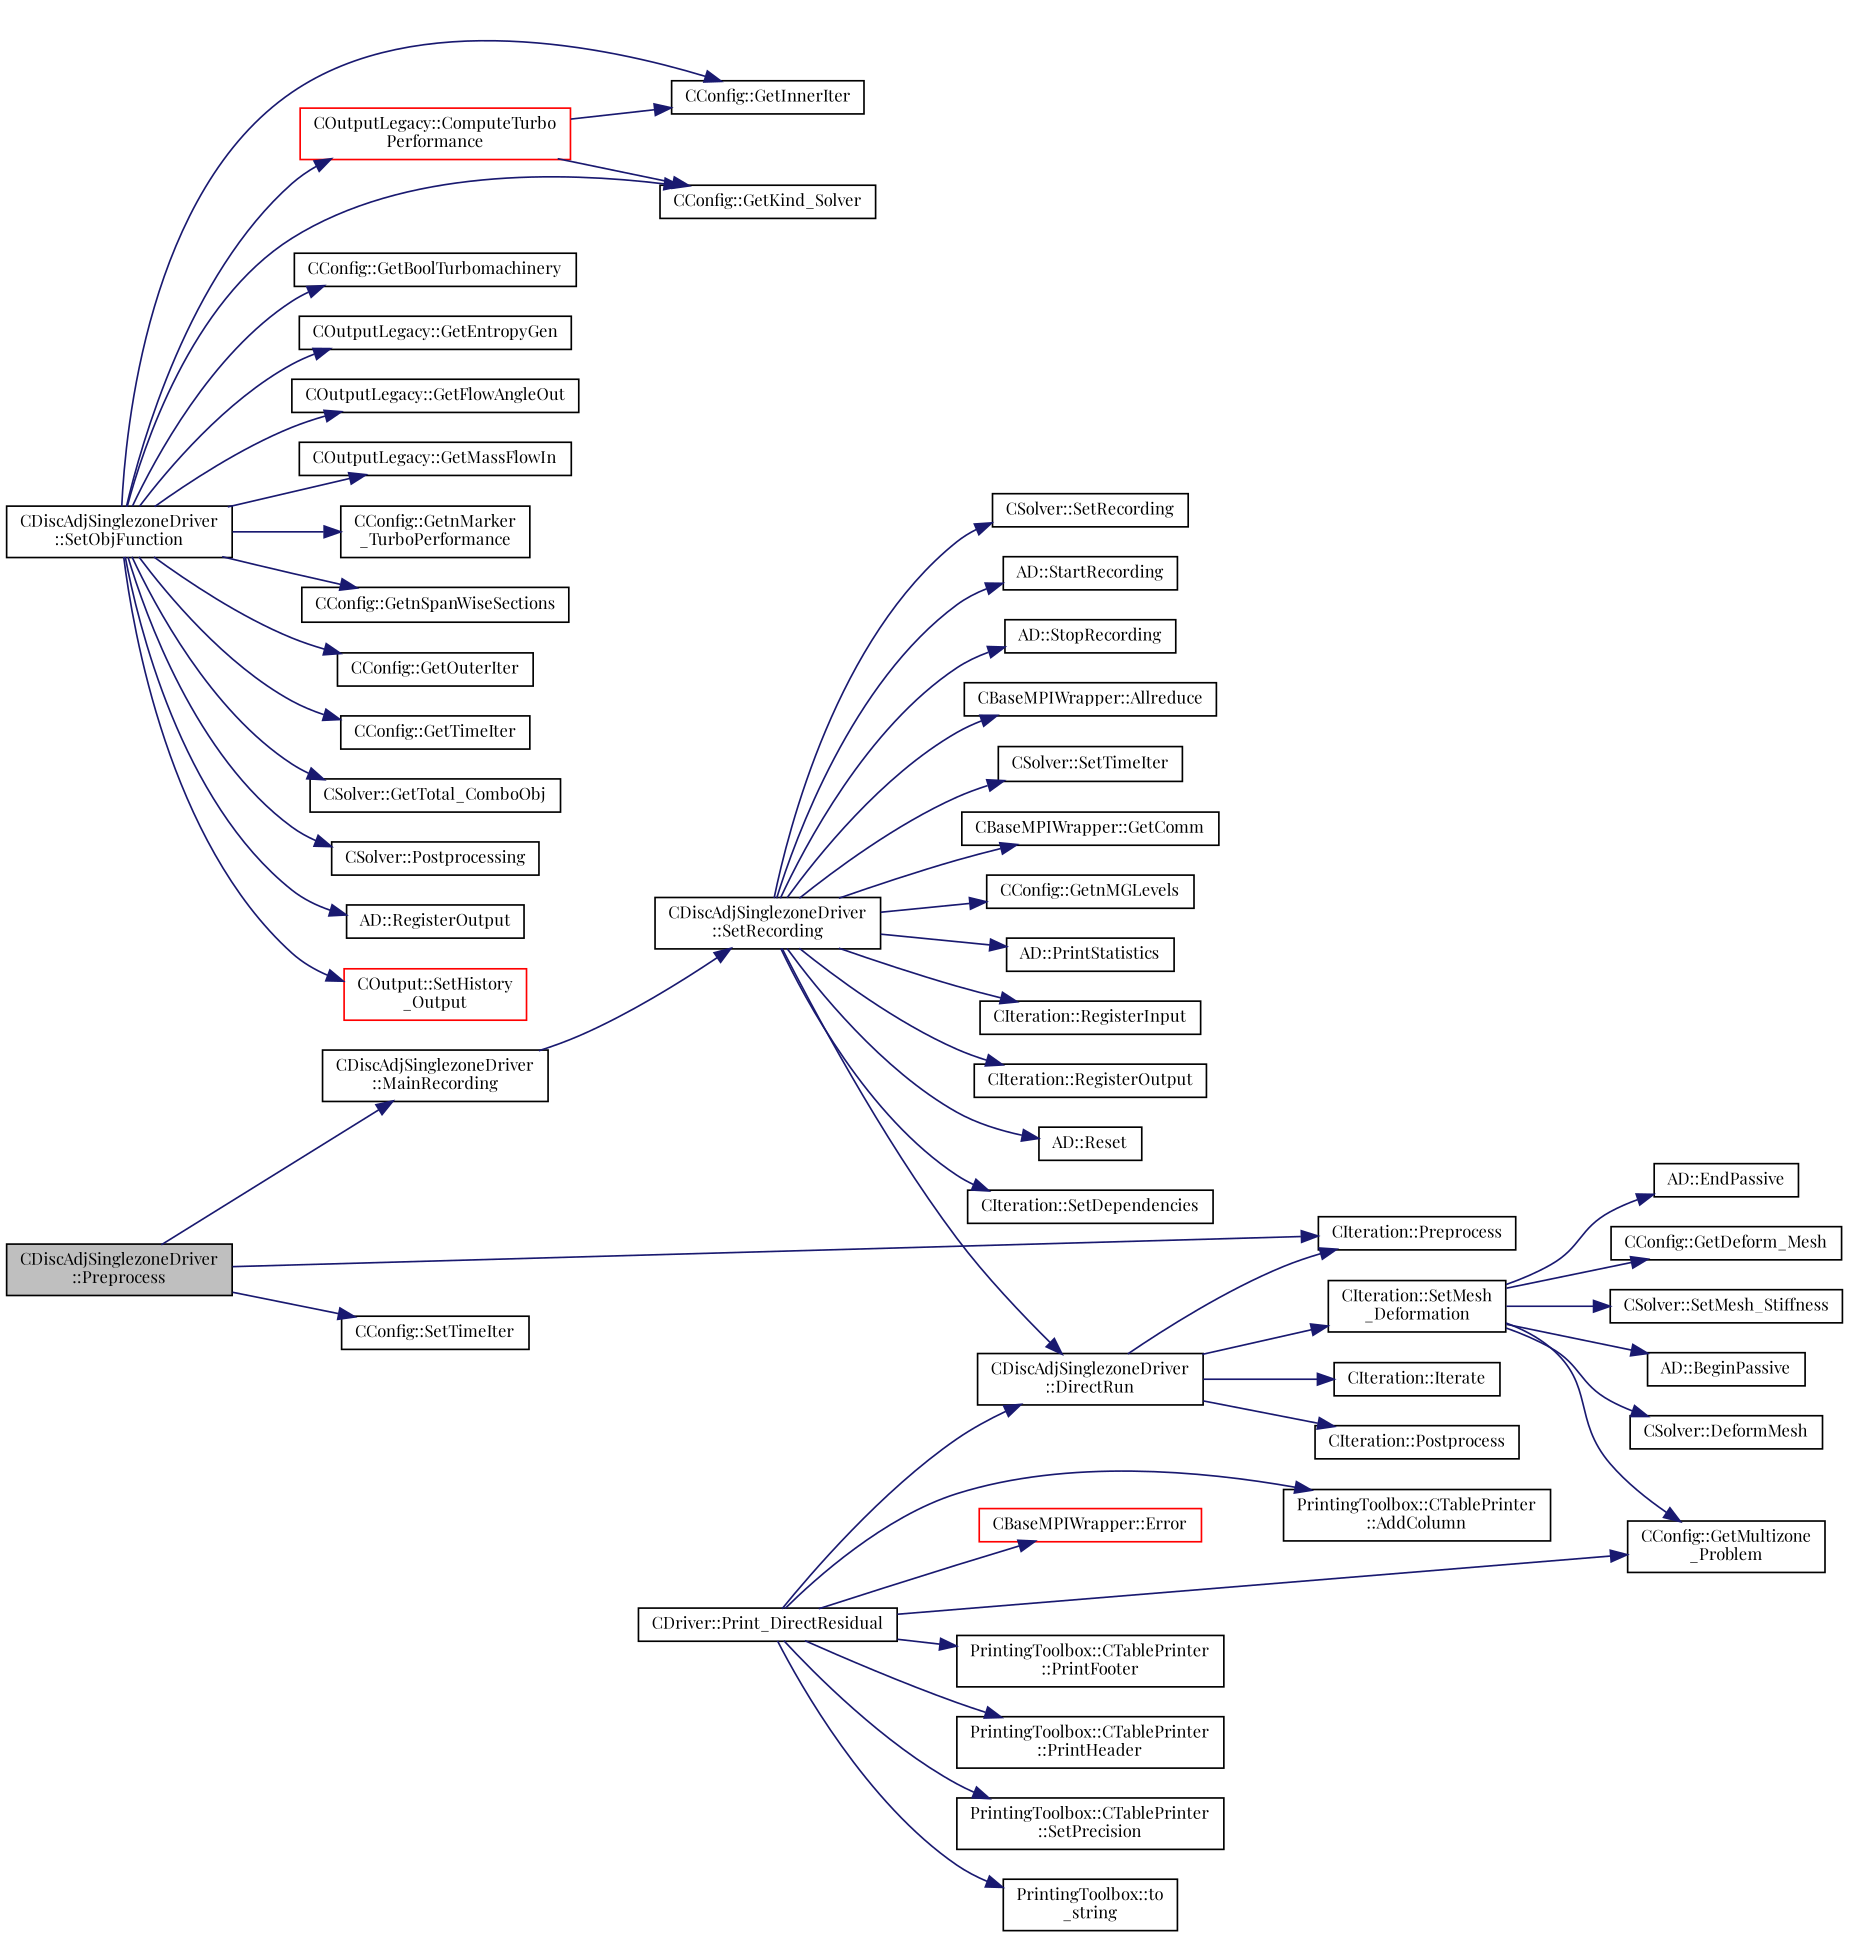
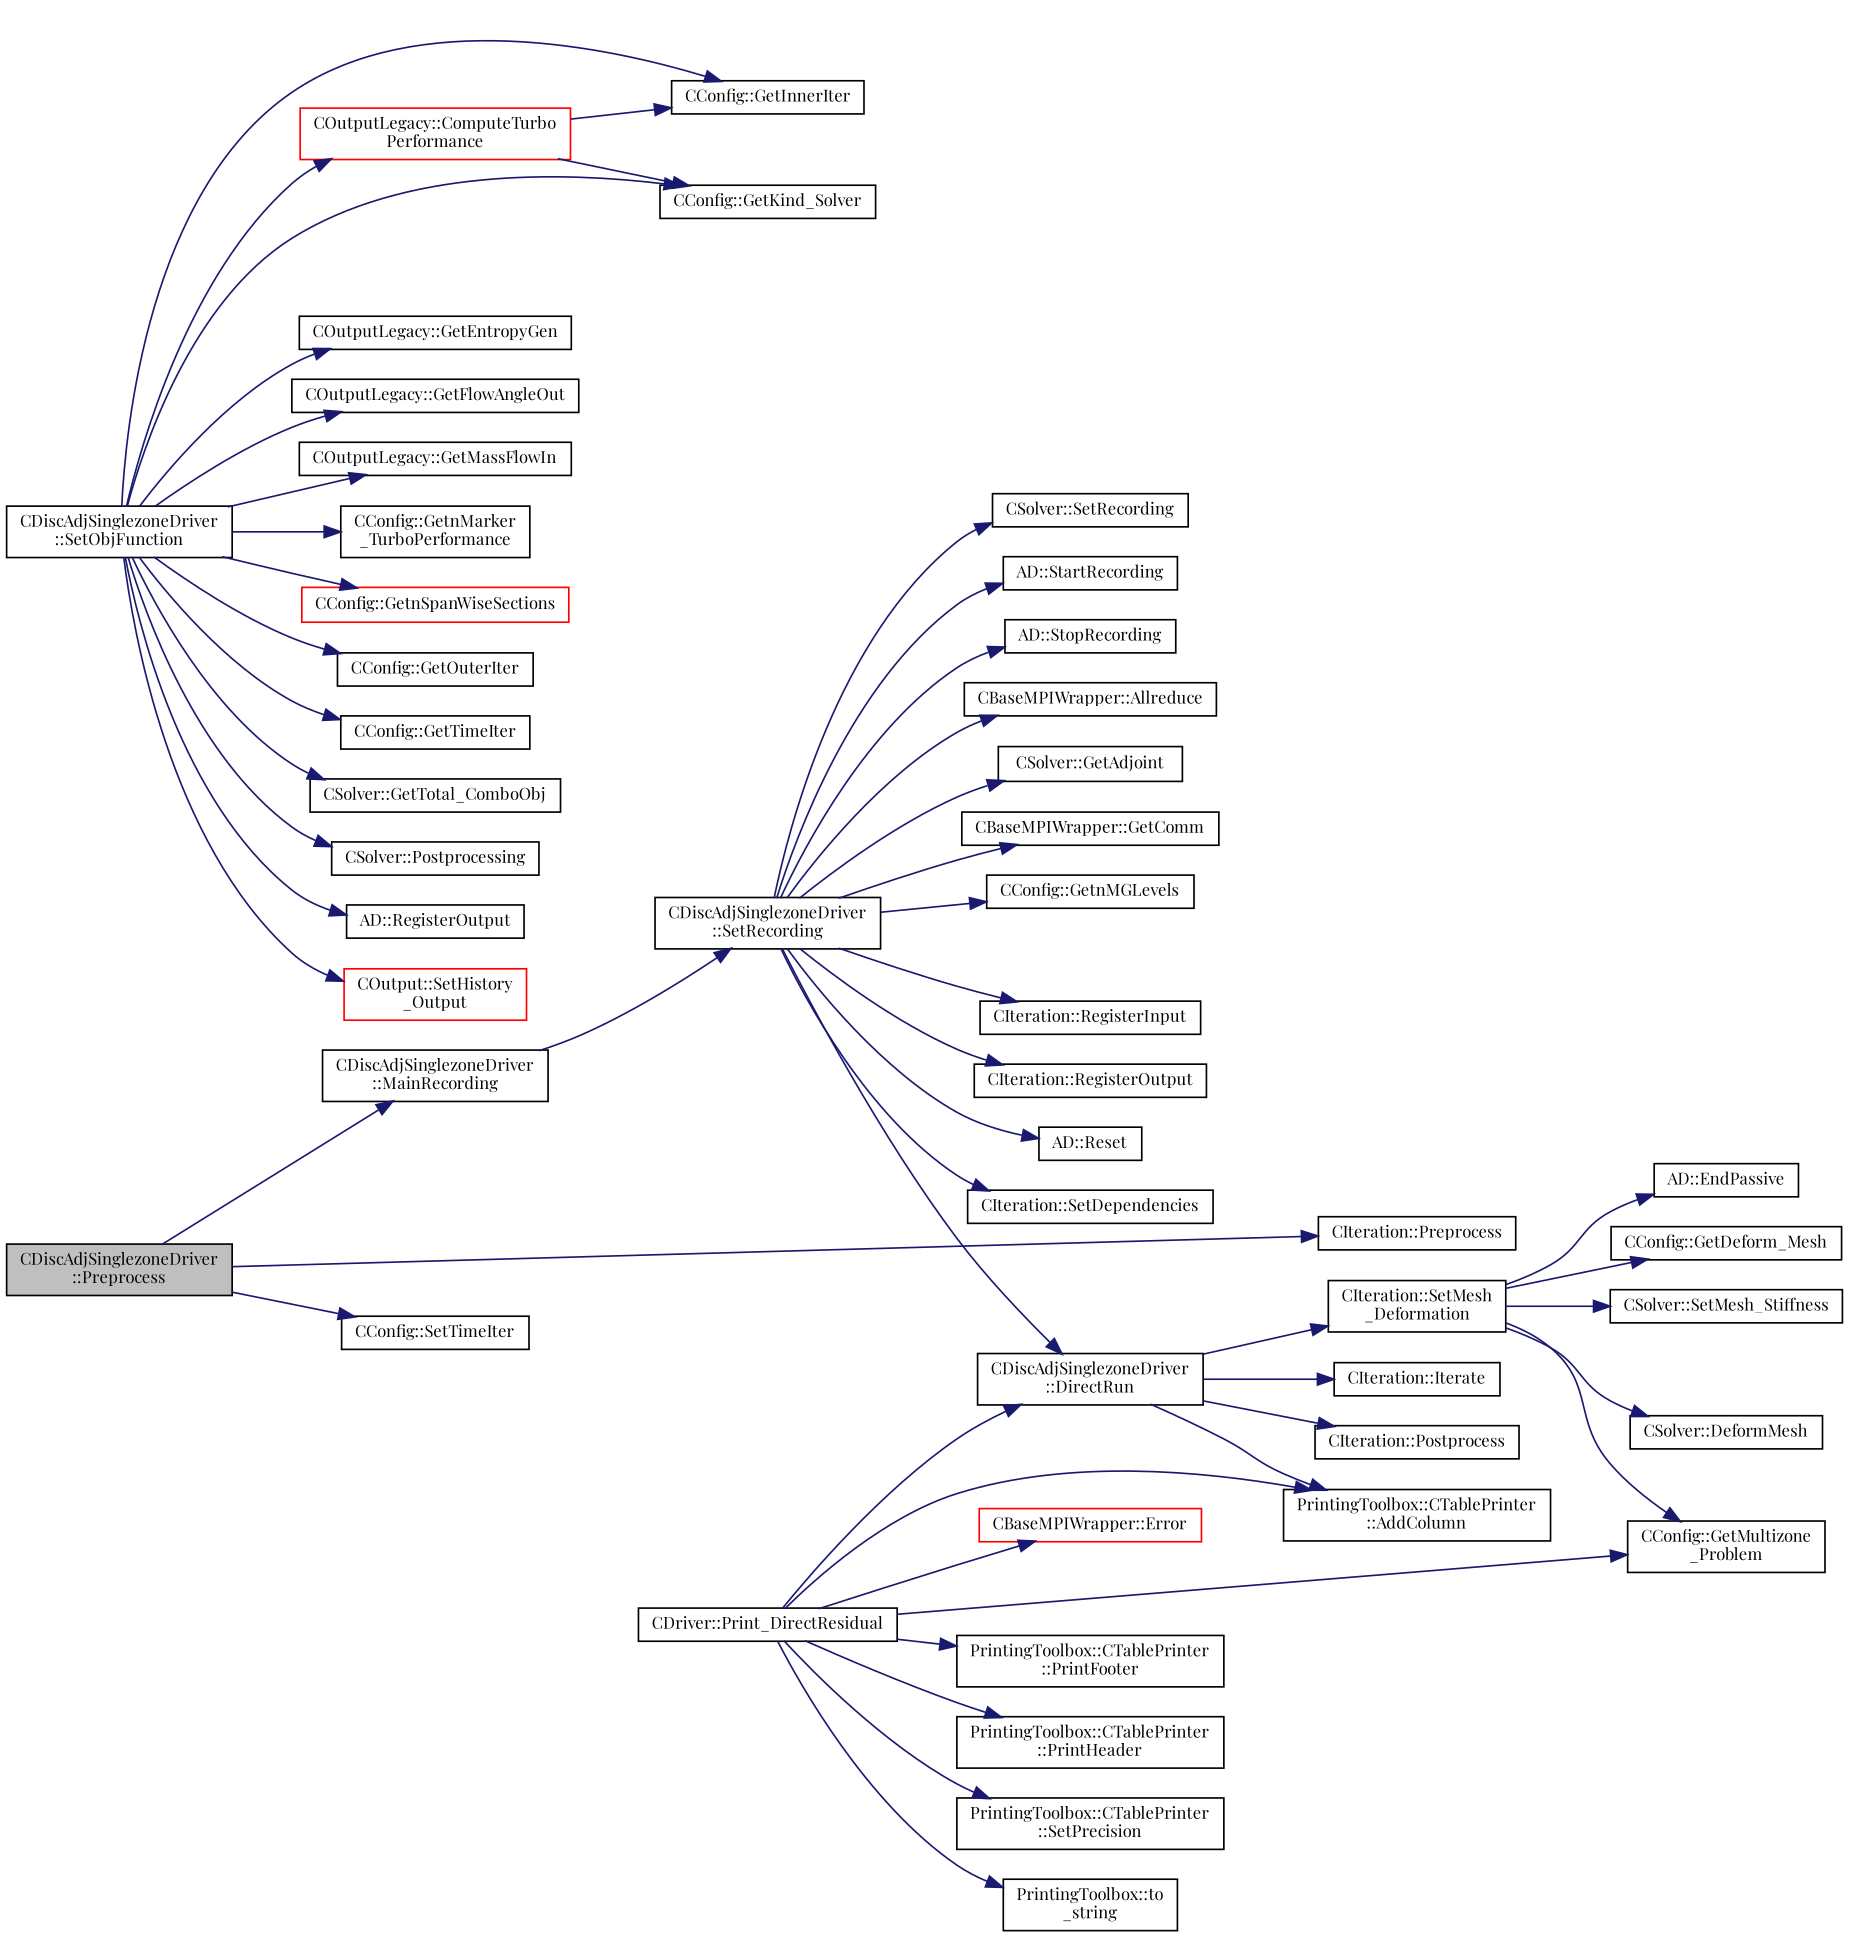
(435, 270) -> none
(435, 605) -> (435, 605)
(1090, 764) -> (1090, 764)
(1090, 955) -> none
(1221, 1297) -> (1231, 1443)
(1726, 1369) -> none
